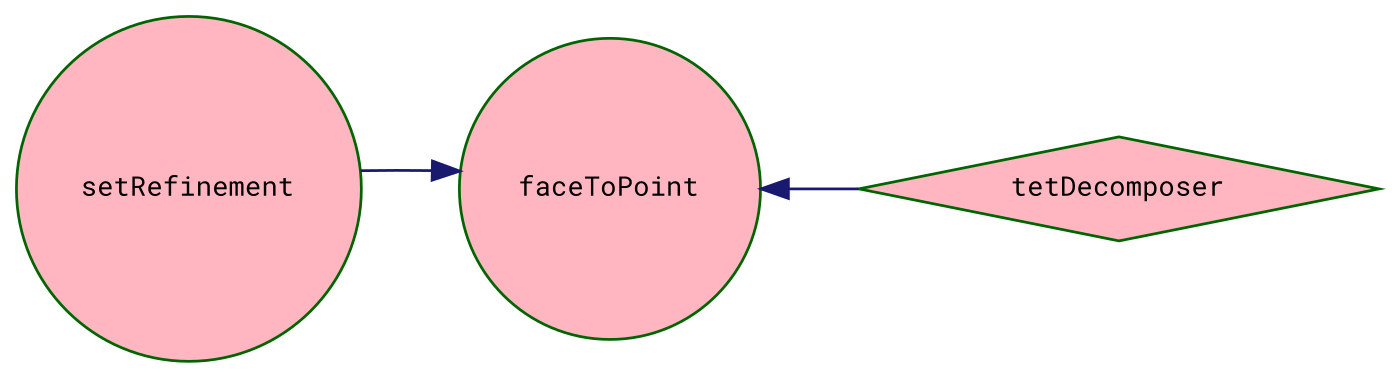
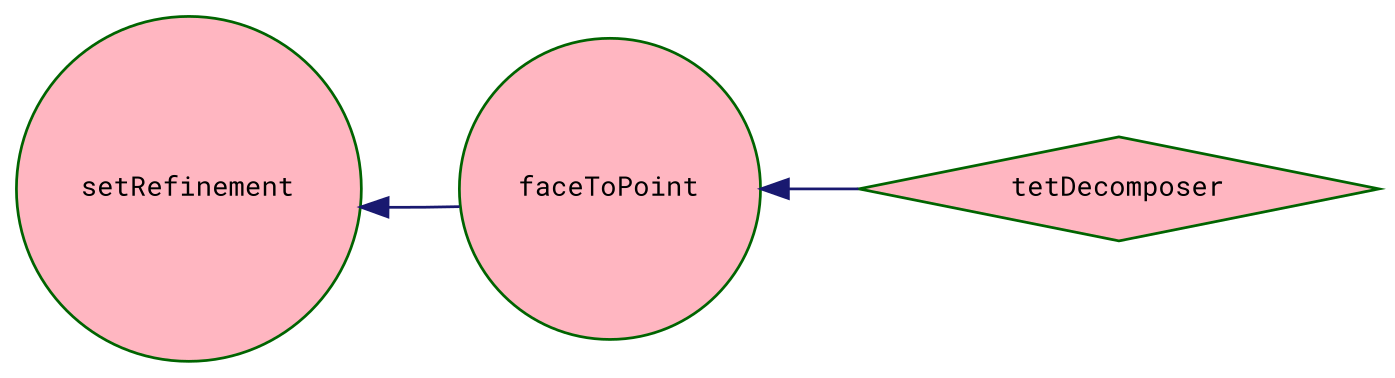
(396, 170) -> (424, 207)
